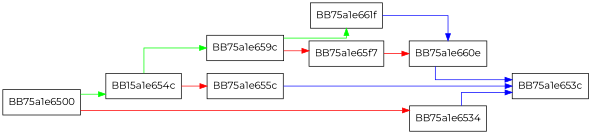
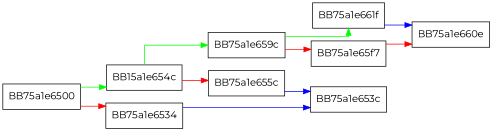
(463, 80) -> none
